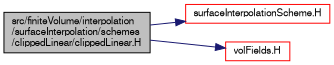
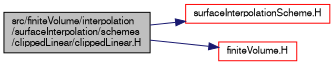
(258, 51) -> (258, 51)
